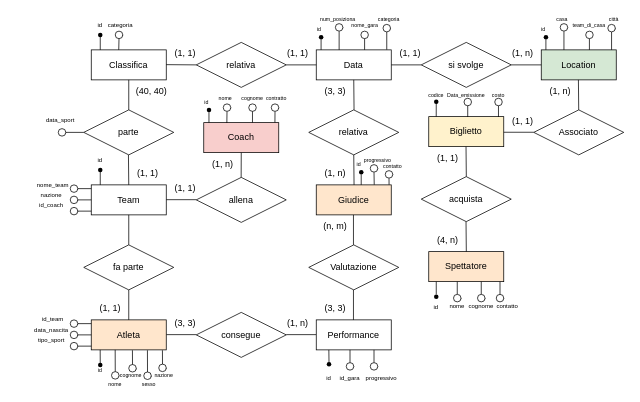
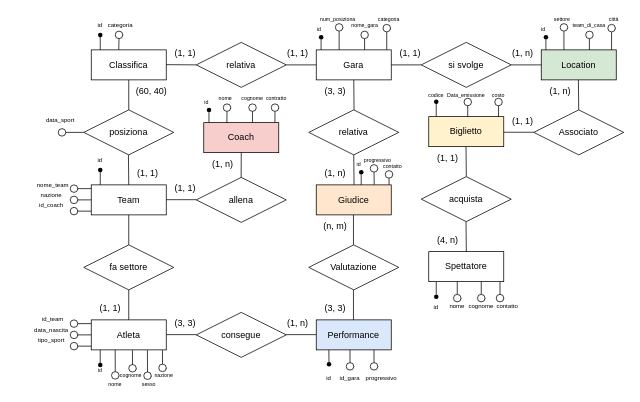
(562, 18) -> (562, 18)
(354, 65) -> (354, 65)
(152, 91) -> (152, 91)
(129, 132) -> (129, 132)
(129, 267) -> (129, 267)
(466, 267) -> (466, 267)
(129, 335) -> (129, 335)
(354, 335) -> (354, 335)
